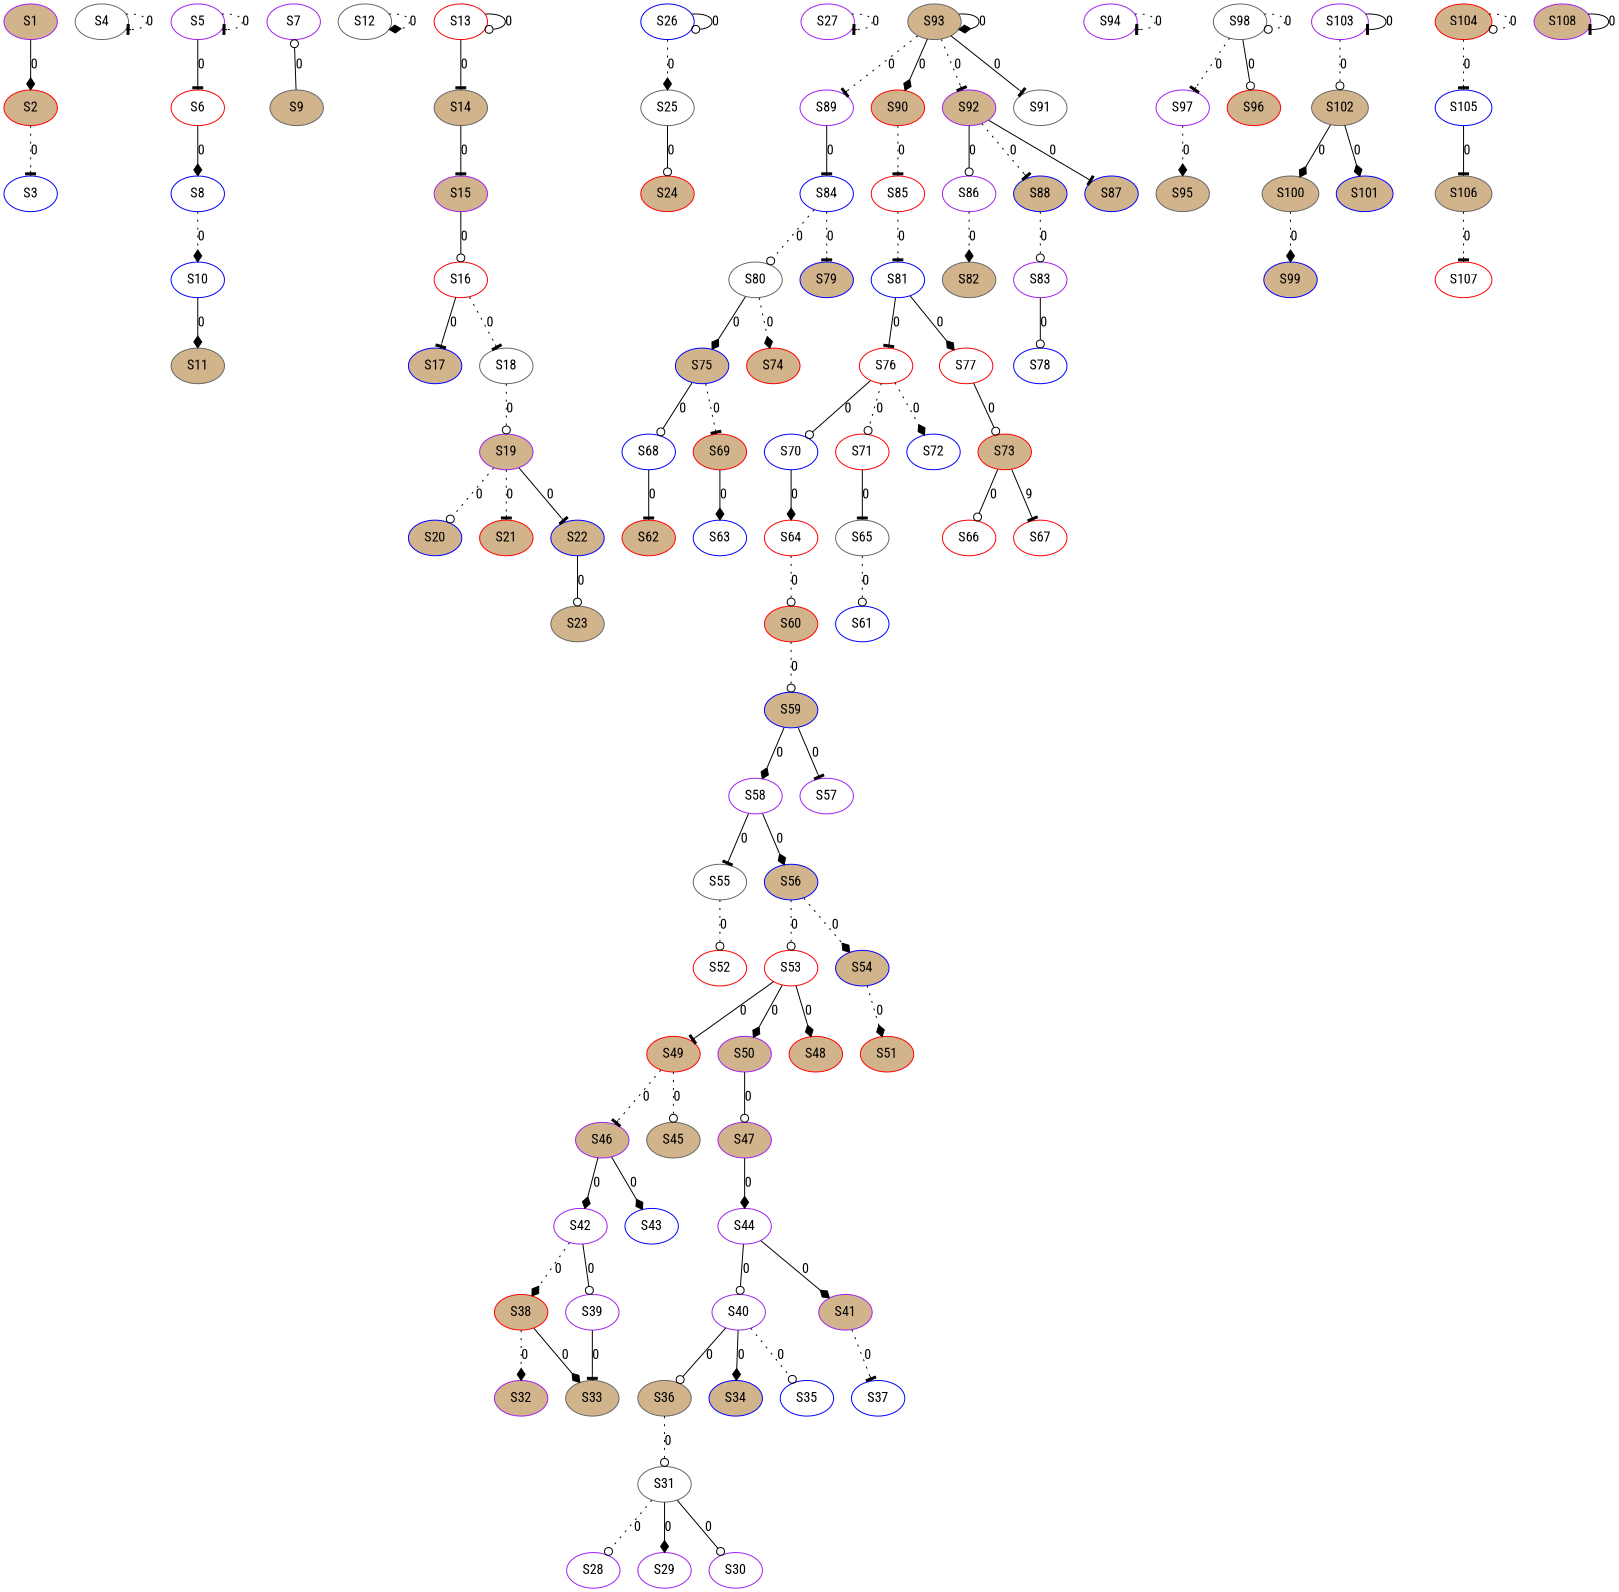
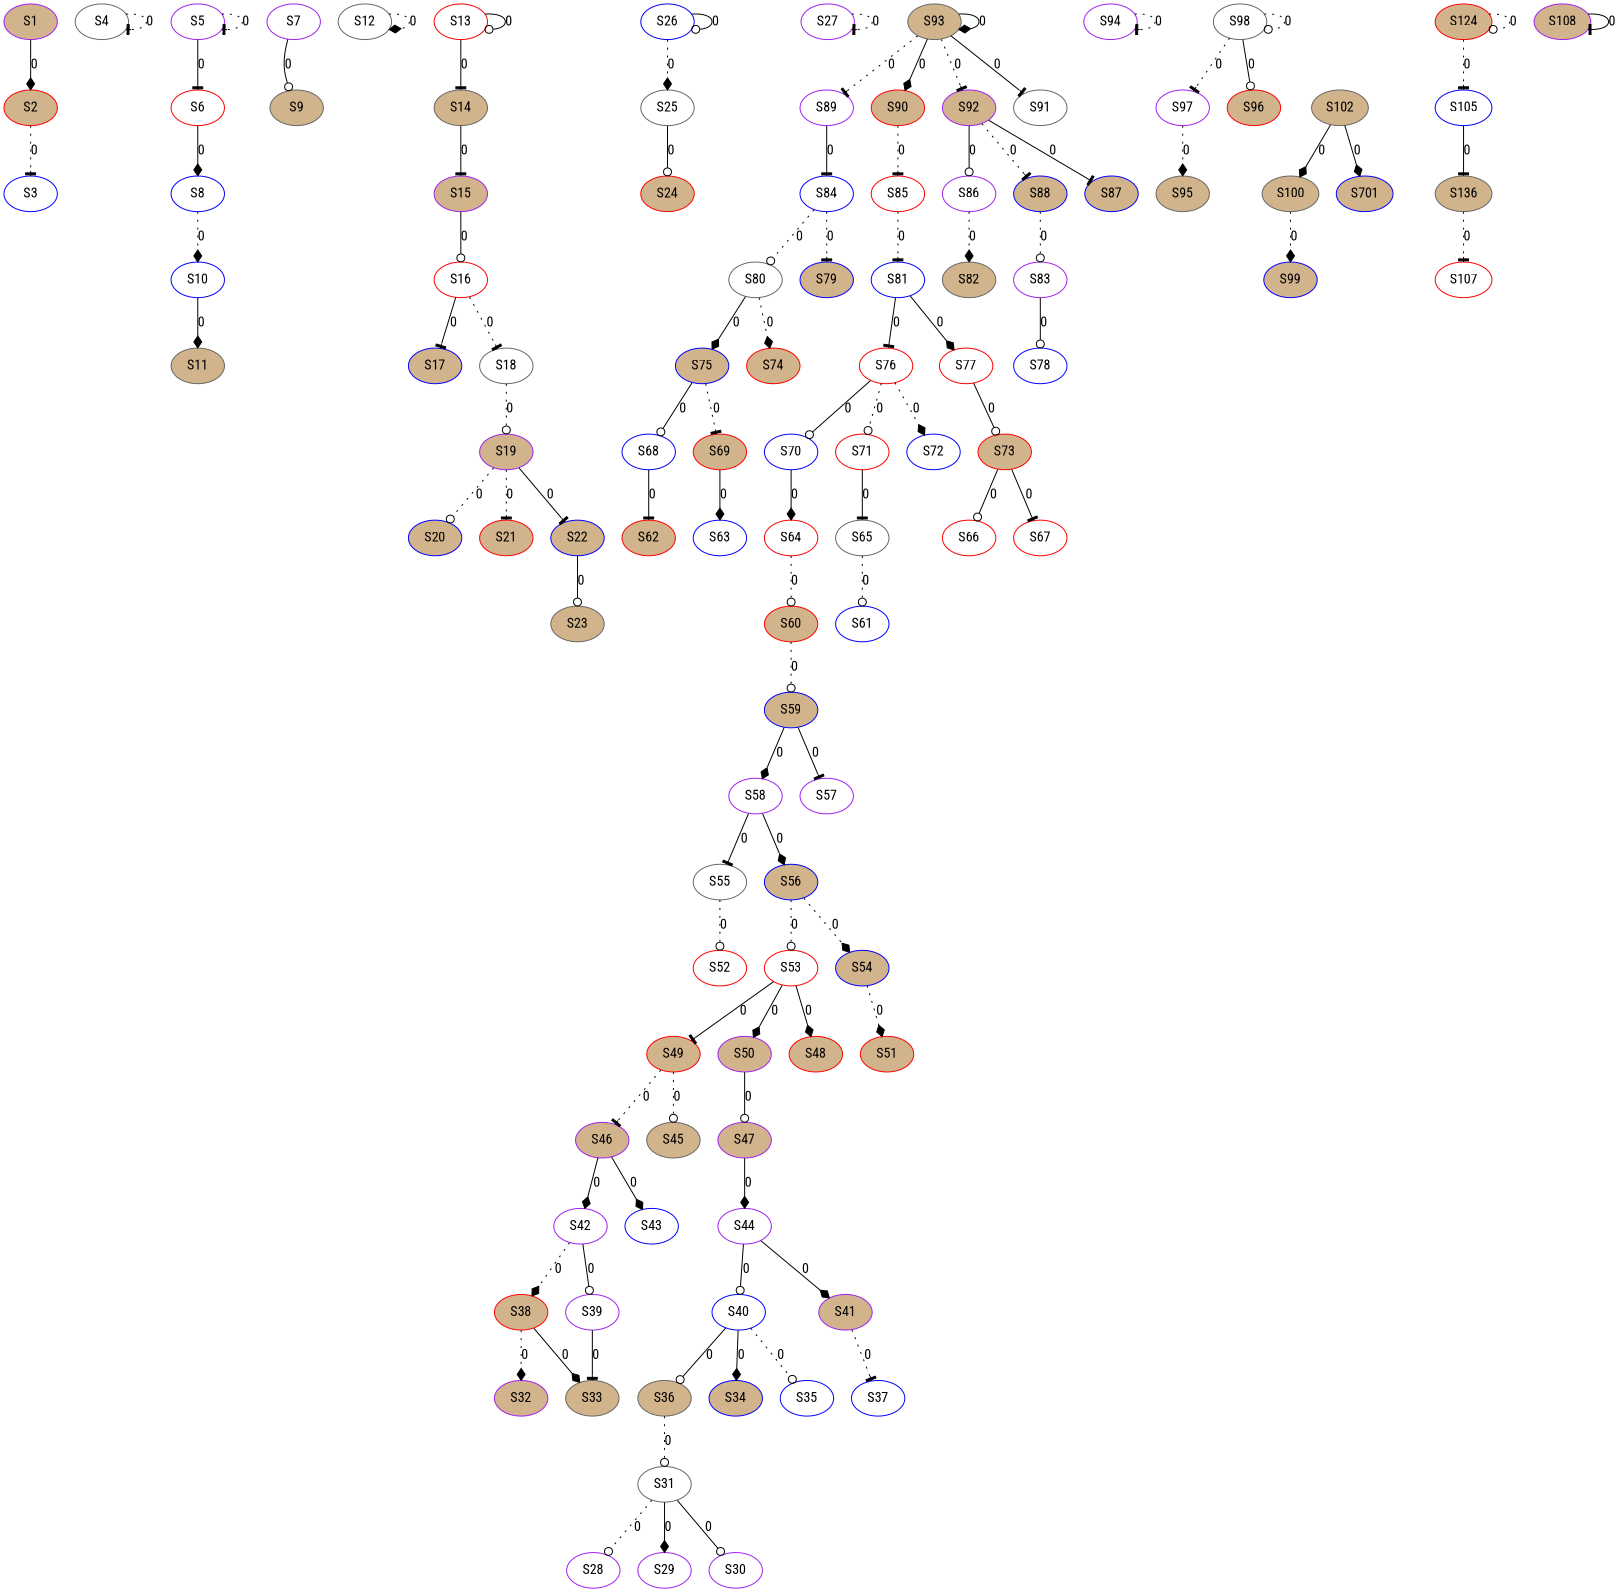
(1340, 22) -> none
(1464, 22) -> (1464, 22)
(295, 69) -> (284, 61)
(1365, 194) -> (1365, 194)
(1464, 194) -> (1464, 194)
(1029, 495) -> (1029, 495)
(739, 1312) -> (739, 1312)
